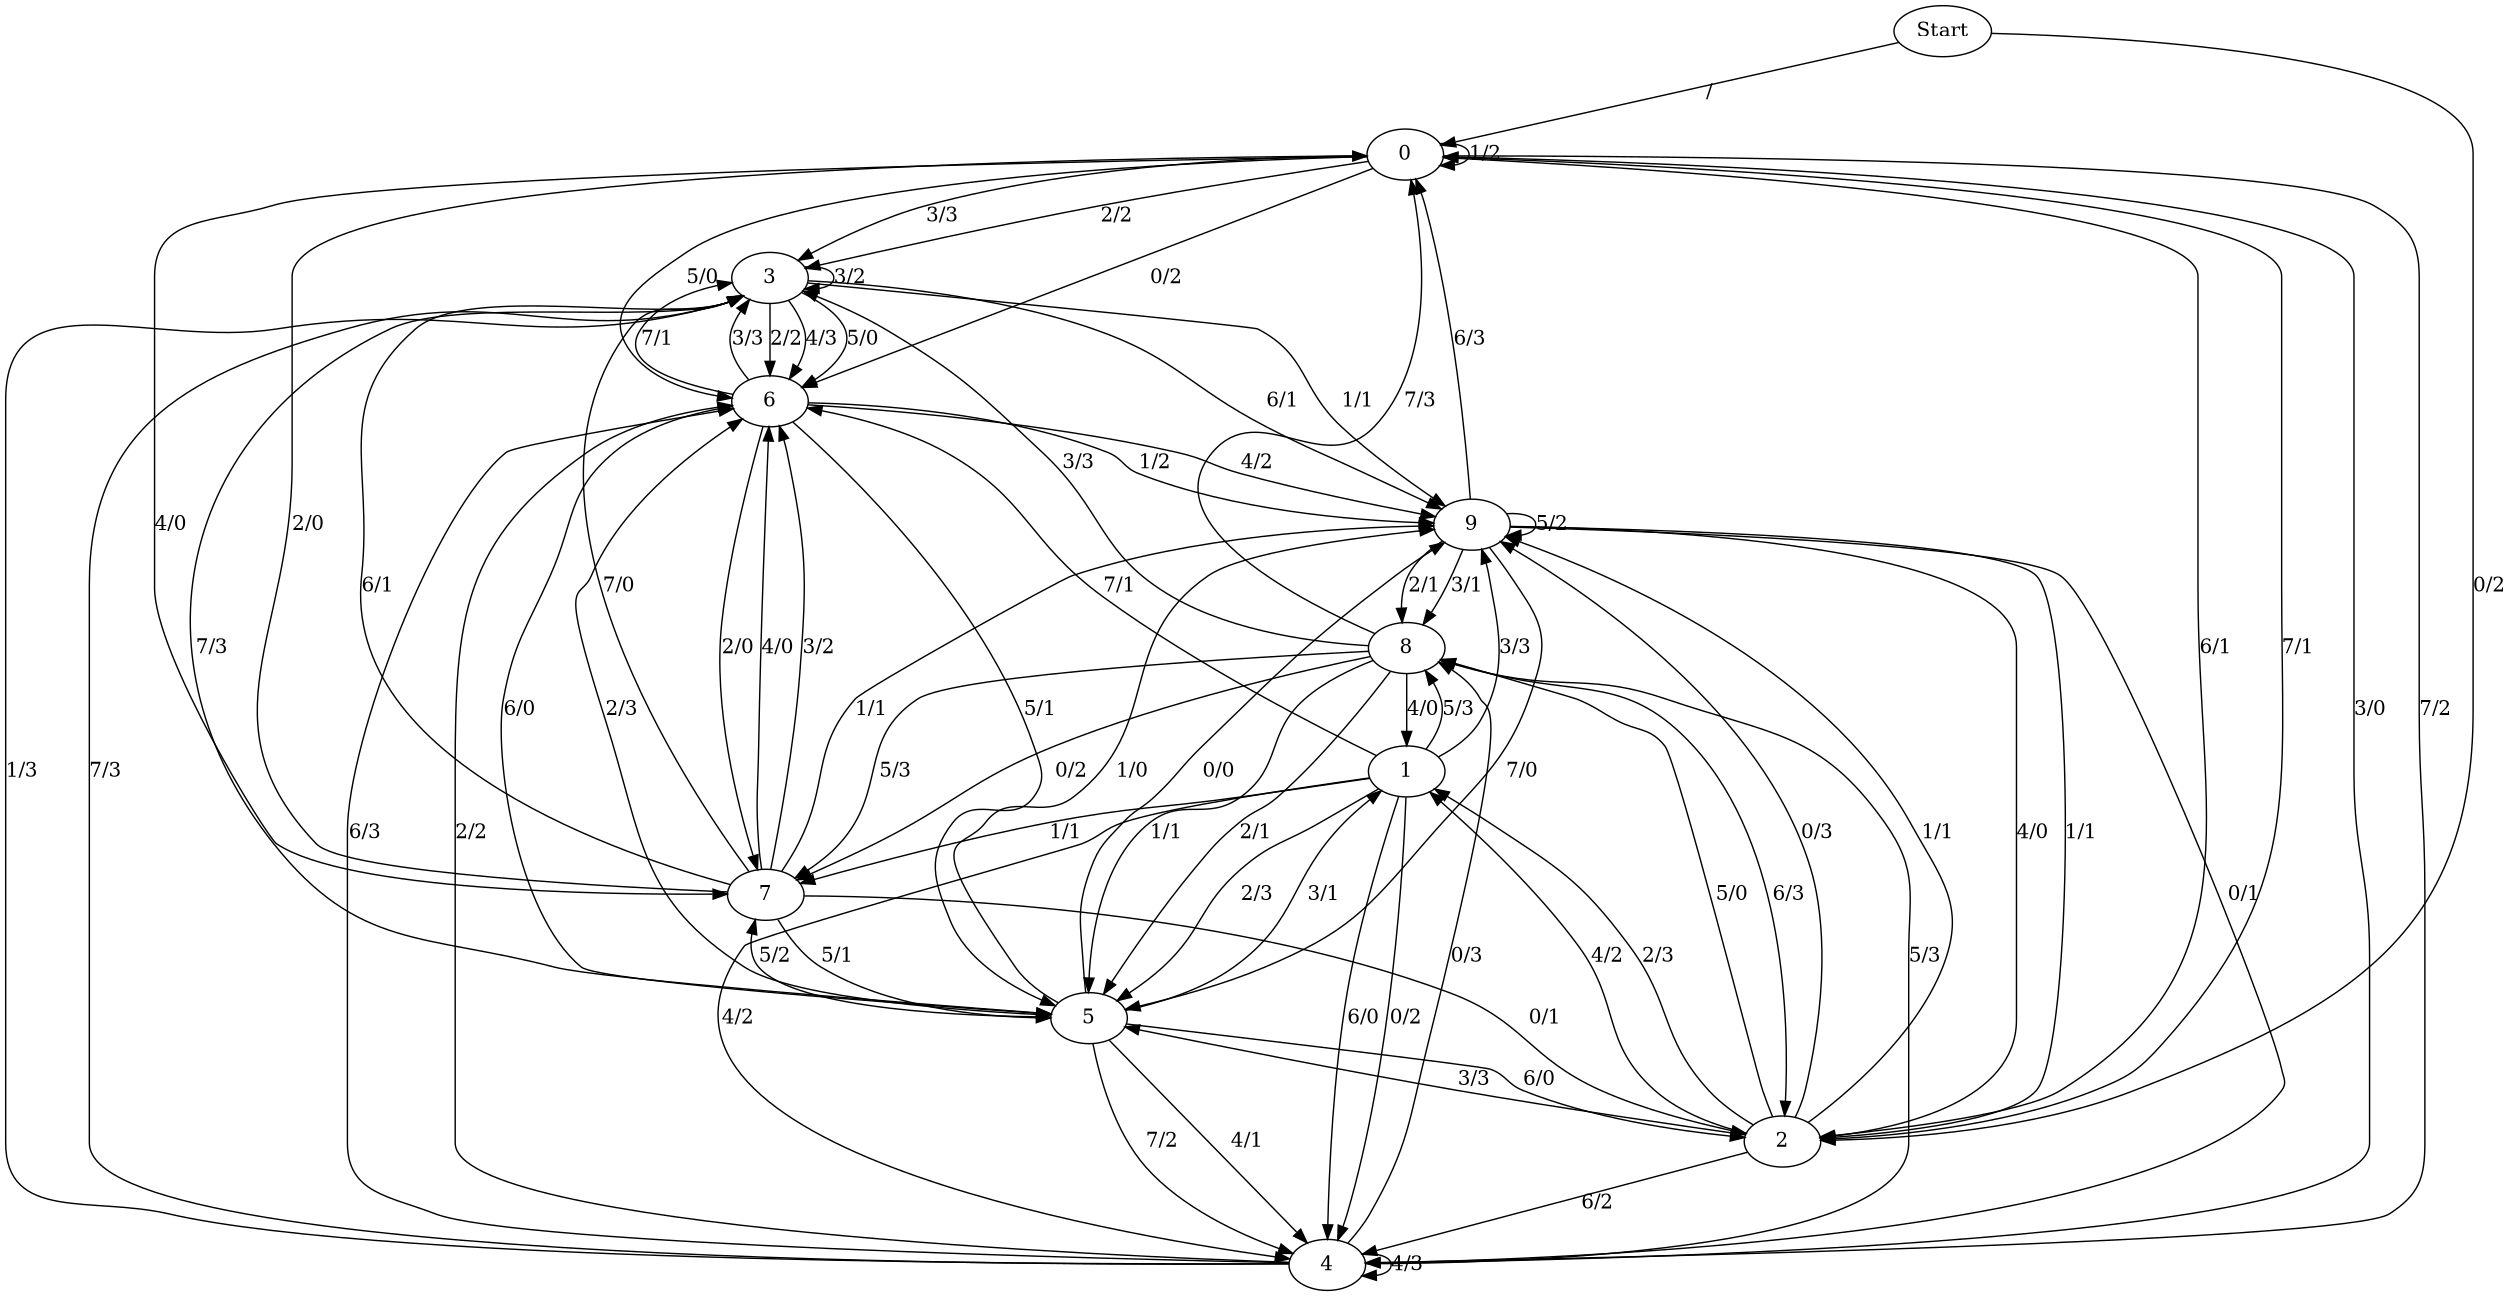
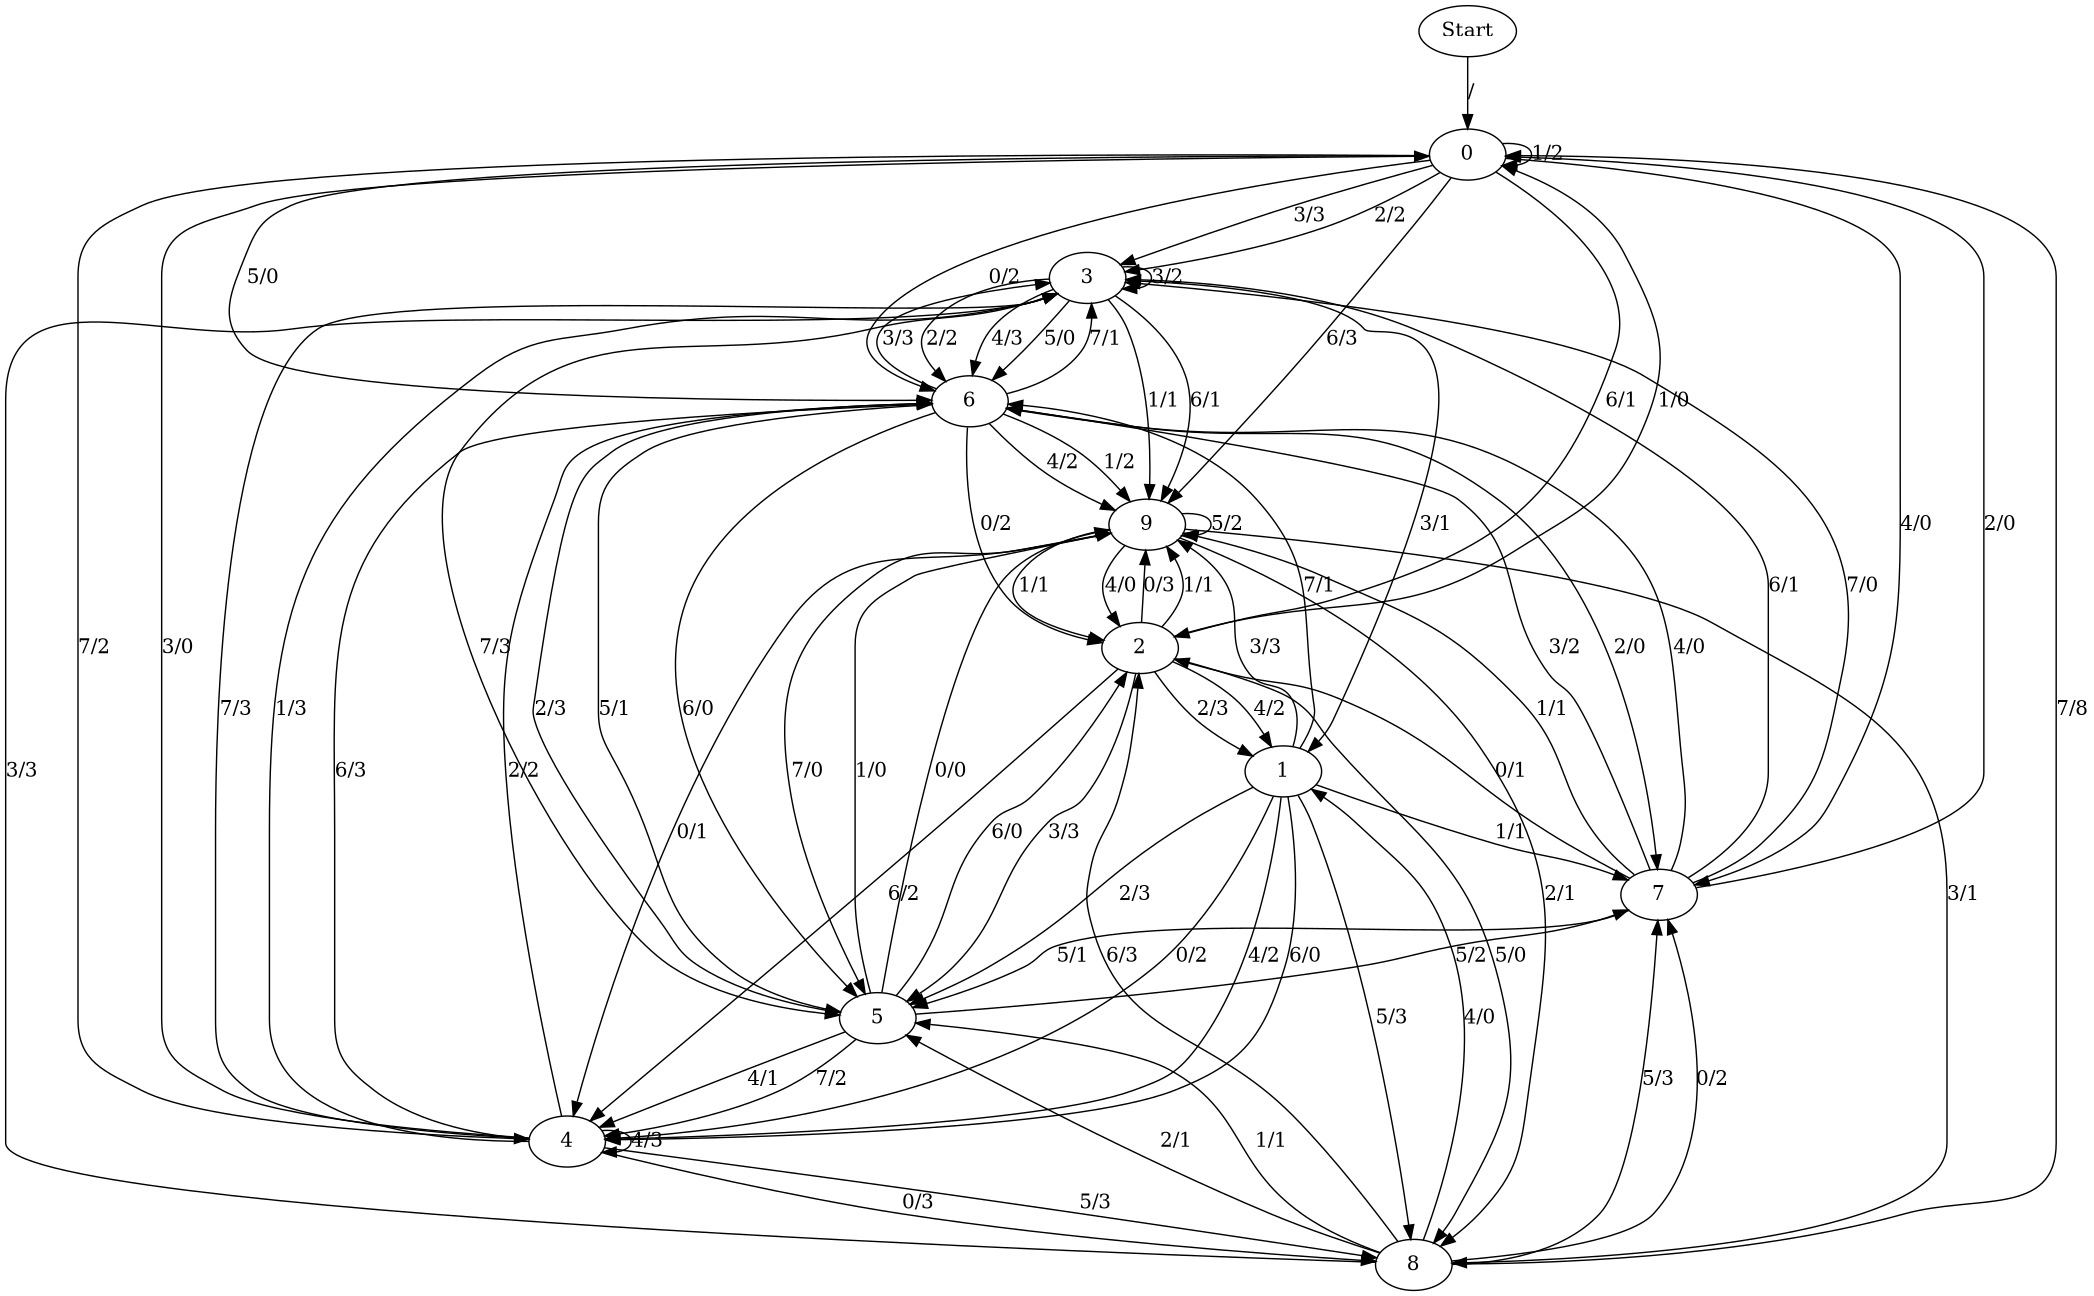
(1453, 345) -> (1319, 339)
(1420, 401) -> (2072, 710)
(2473, 602) -> (988, 567)
(2298, 648) -> (1674, 401)
(1270, 933) -> (1439, 399)
